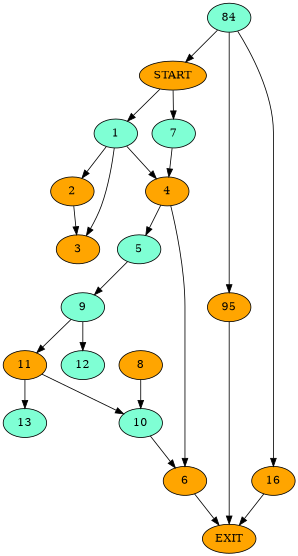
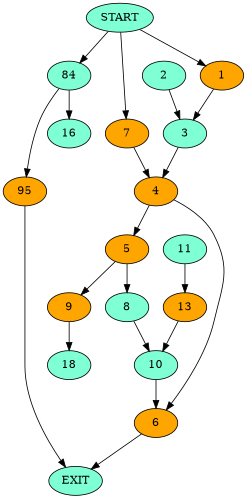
(204, 43) -> (97, 44)
(173, 76) -> (120, 18)
(116, 133) -> (222, 76)
(174, 133) -> (127, 133)
(97, 159) -> none
(139, 159) -> (172, 159)
(72, 191) -> (164, 76)
(78, 249) -> (185, 133)
(139, 249) -> (127, 249)
none -> (127, 274)
(83, 307) -> (69, 307)
(57, 333) -> none
(25, 365) -> (185, 249)
(83, 365) -> (69, 365)
(141, 365) -> (127, 307)
(79, 392) -> (172, 333)
(25, 423) -> (185, 307)
(273, 481) -> (69, 133)
(254, 506) -> none
(229, 539) -> (76, 481)
